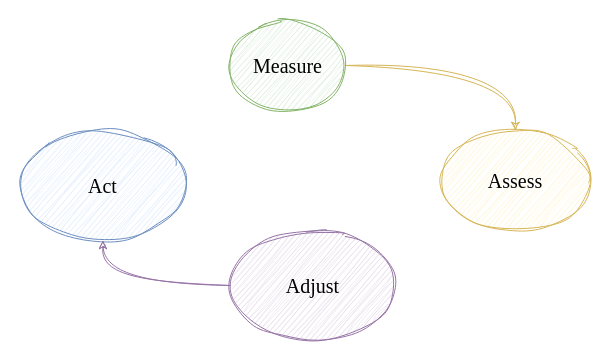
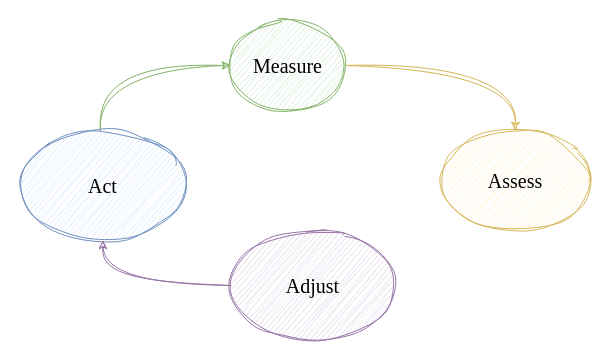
none -> (147, 75)
